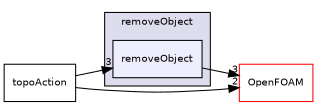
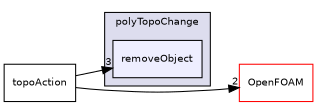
(157, 22) -> (157, 22)
(217, 71) -> none
